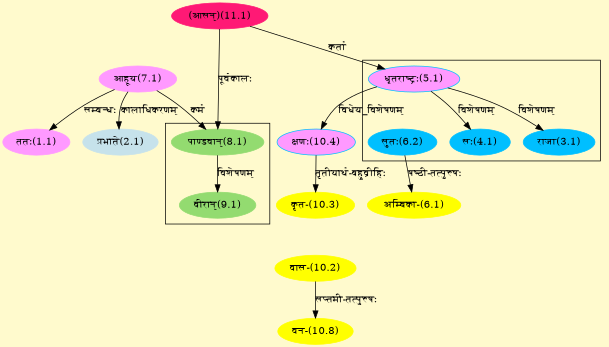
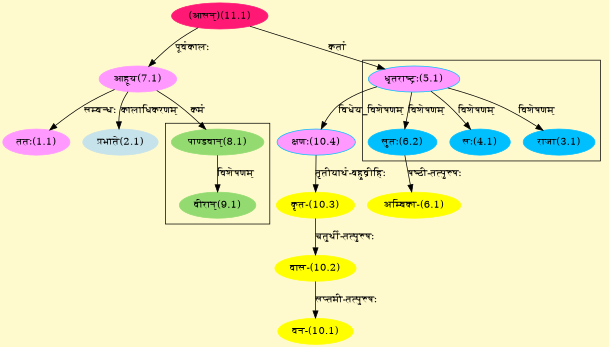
(219, 75) -> (175, 43)
none -> (409, 107)
none -> (315, 233)
(315, 331) -> (315, 331)
